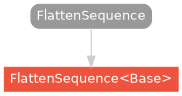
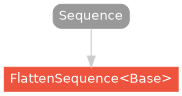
(91, 16) -> (91, 16)
